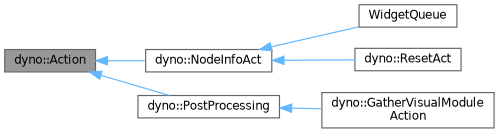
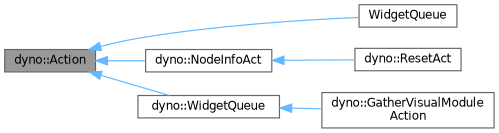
(315, 37) -> (229, 26)
(209, 107) -> (209, 107)
